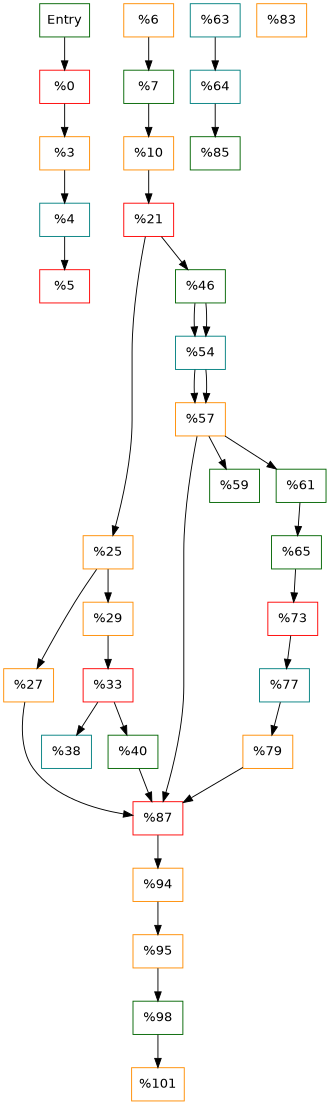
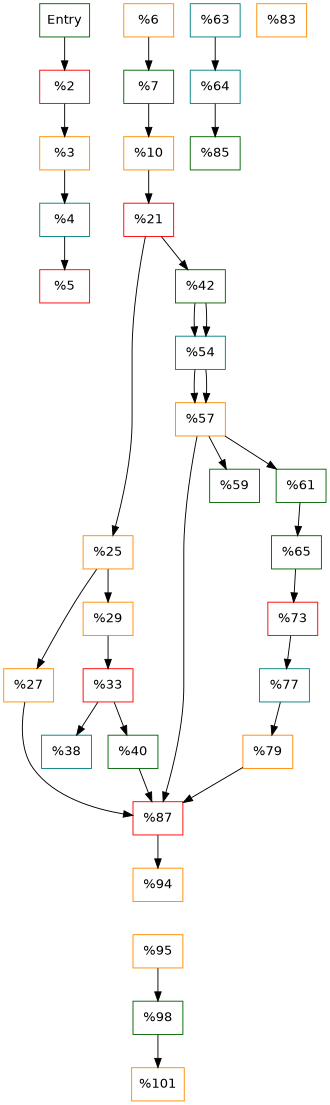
(65, 87) -> (65, 87)
(200, 286) -> (200, 286)
(158, 914) -> none
